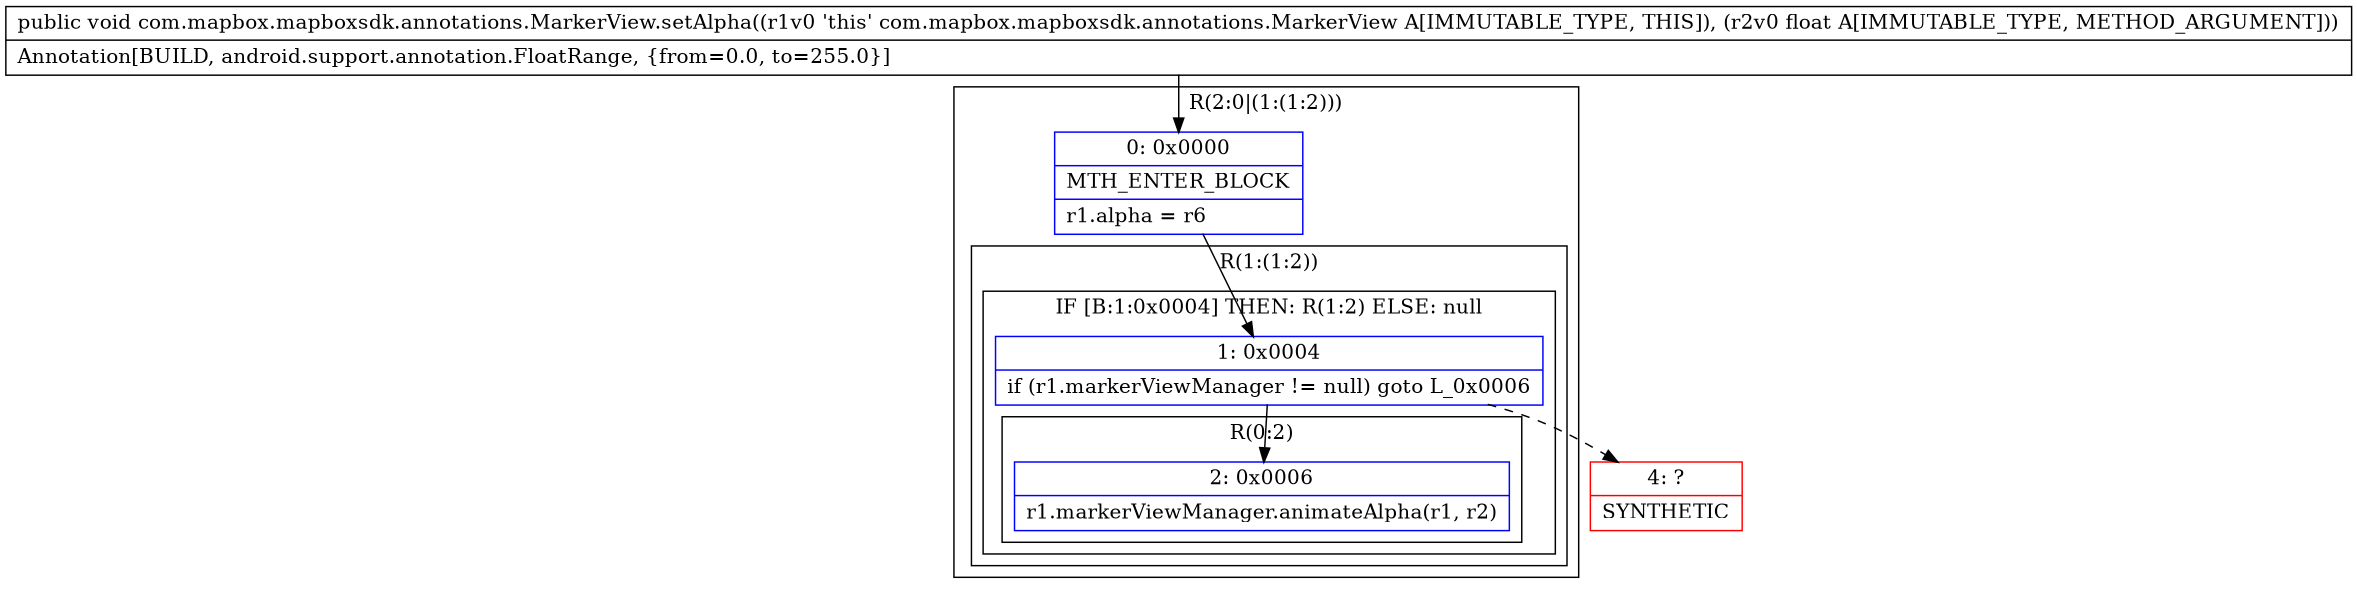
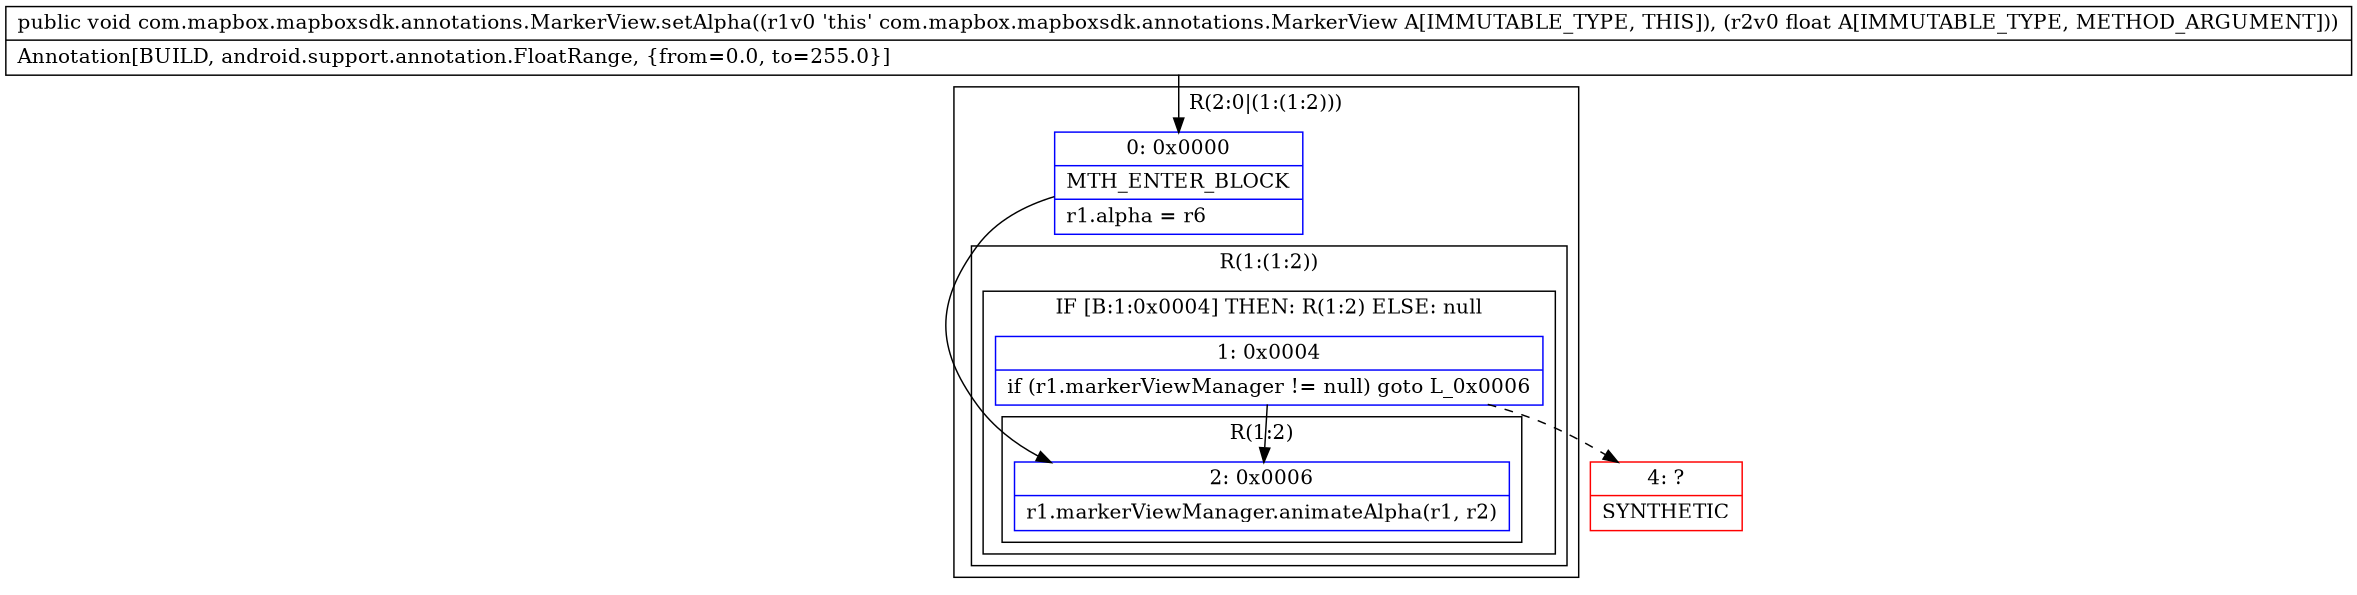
(1225, 279) -> (946, 319)
(1262, 434) -> (1262, 434)
